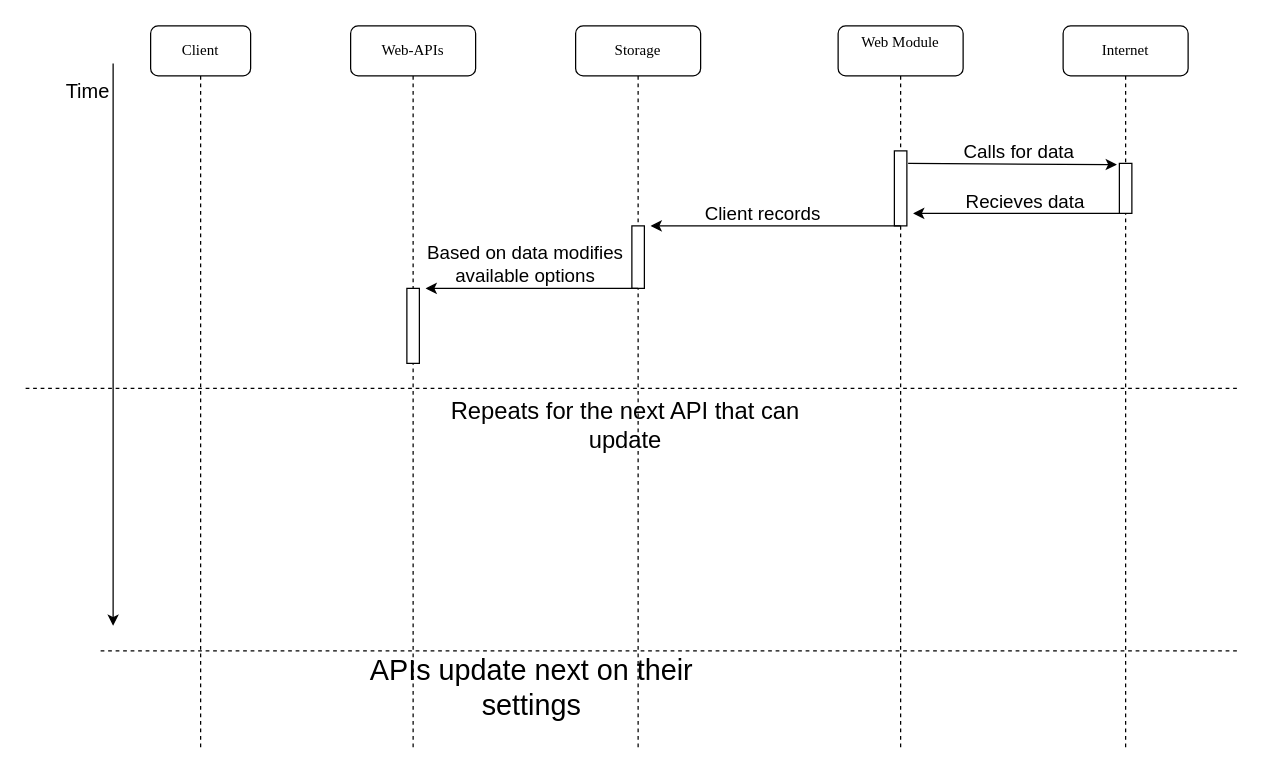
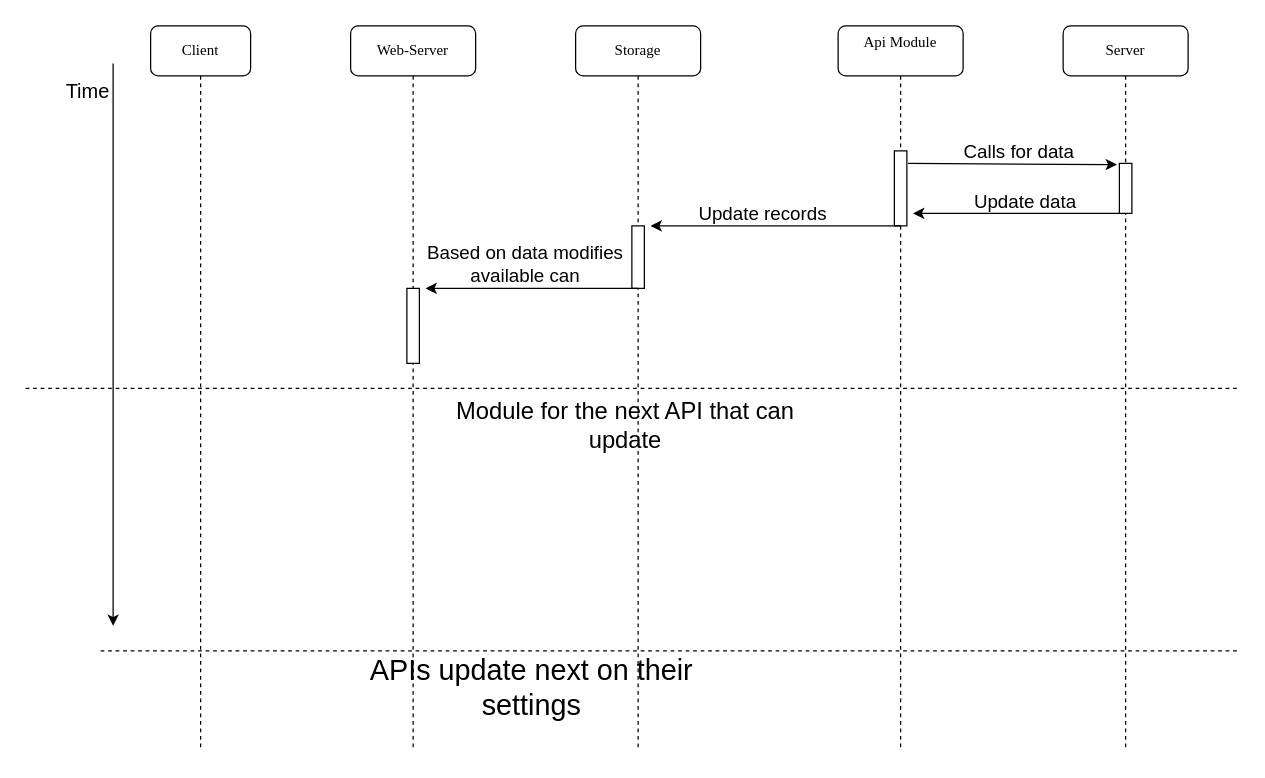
(413, 51) -> (413, 51)
(901, 51) -> (901, 51)
(1126, 51) -> (1126, 51)
(1026, 201) -> (1026, 201)
(763, 213) -> (763, 213)
(526, 263) -> (526, 263)
(626, 426) -> (626, 426)
